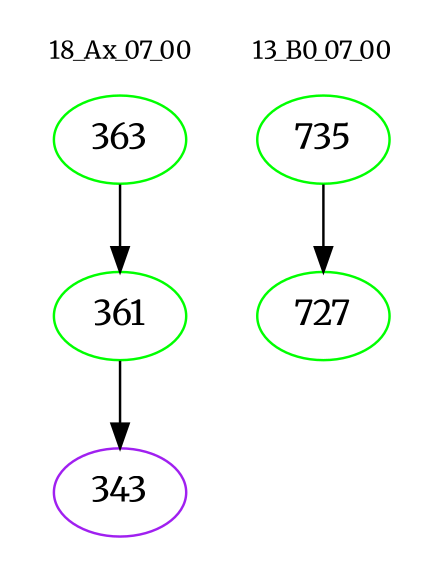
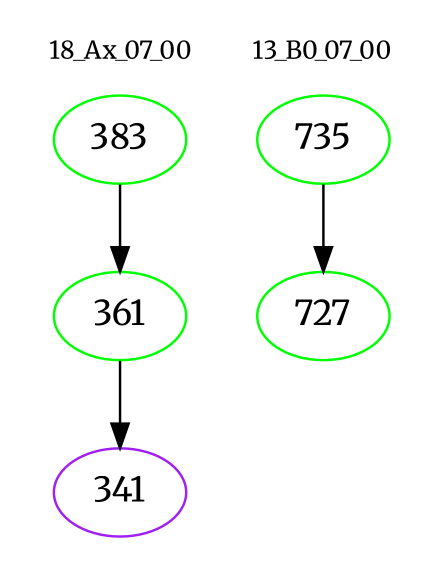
(120, 140) -> (120, 140)
(120, 492) -> (120, 492)
